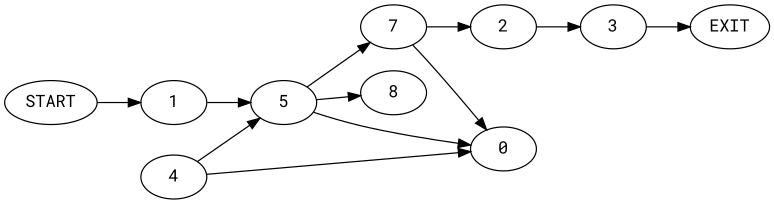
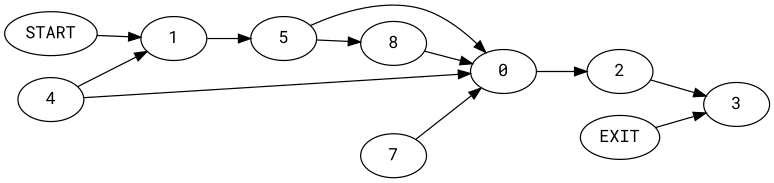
(443, 27) -> (555, 71)
(662, 27) -> (675, 122)
none -> (443, 56)
(334, 68) -> none
(224, 143) -> (107, 72)
